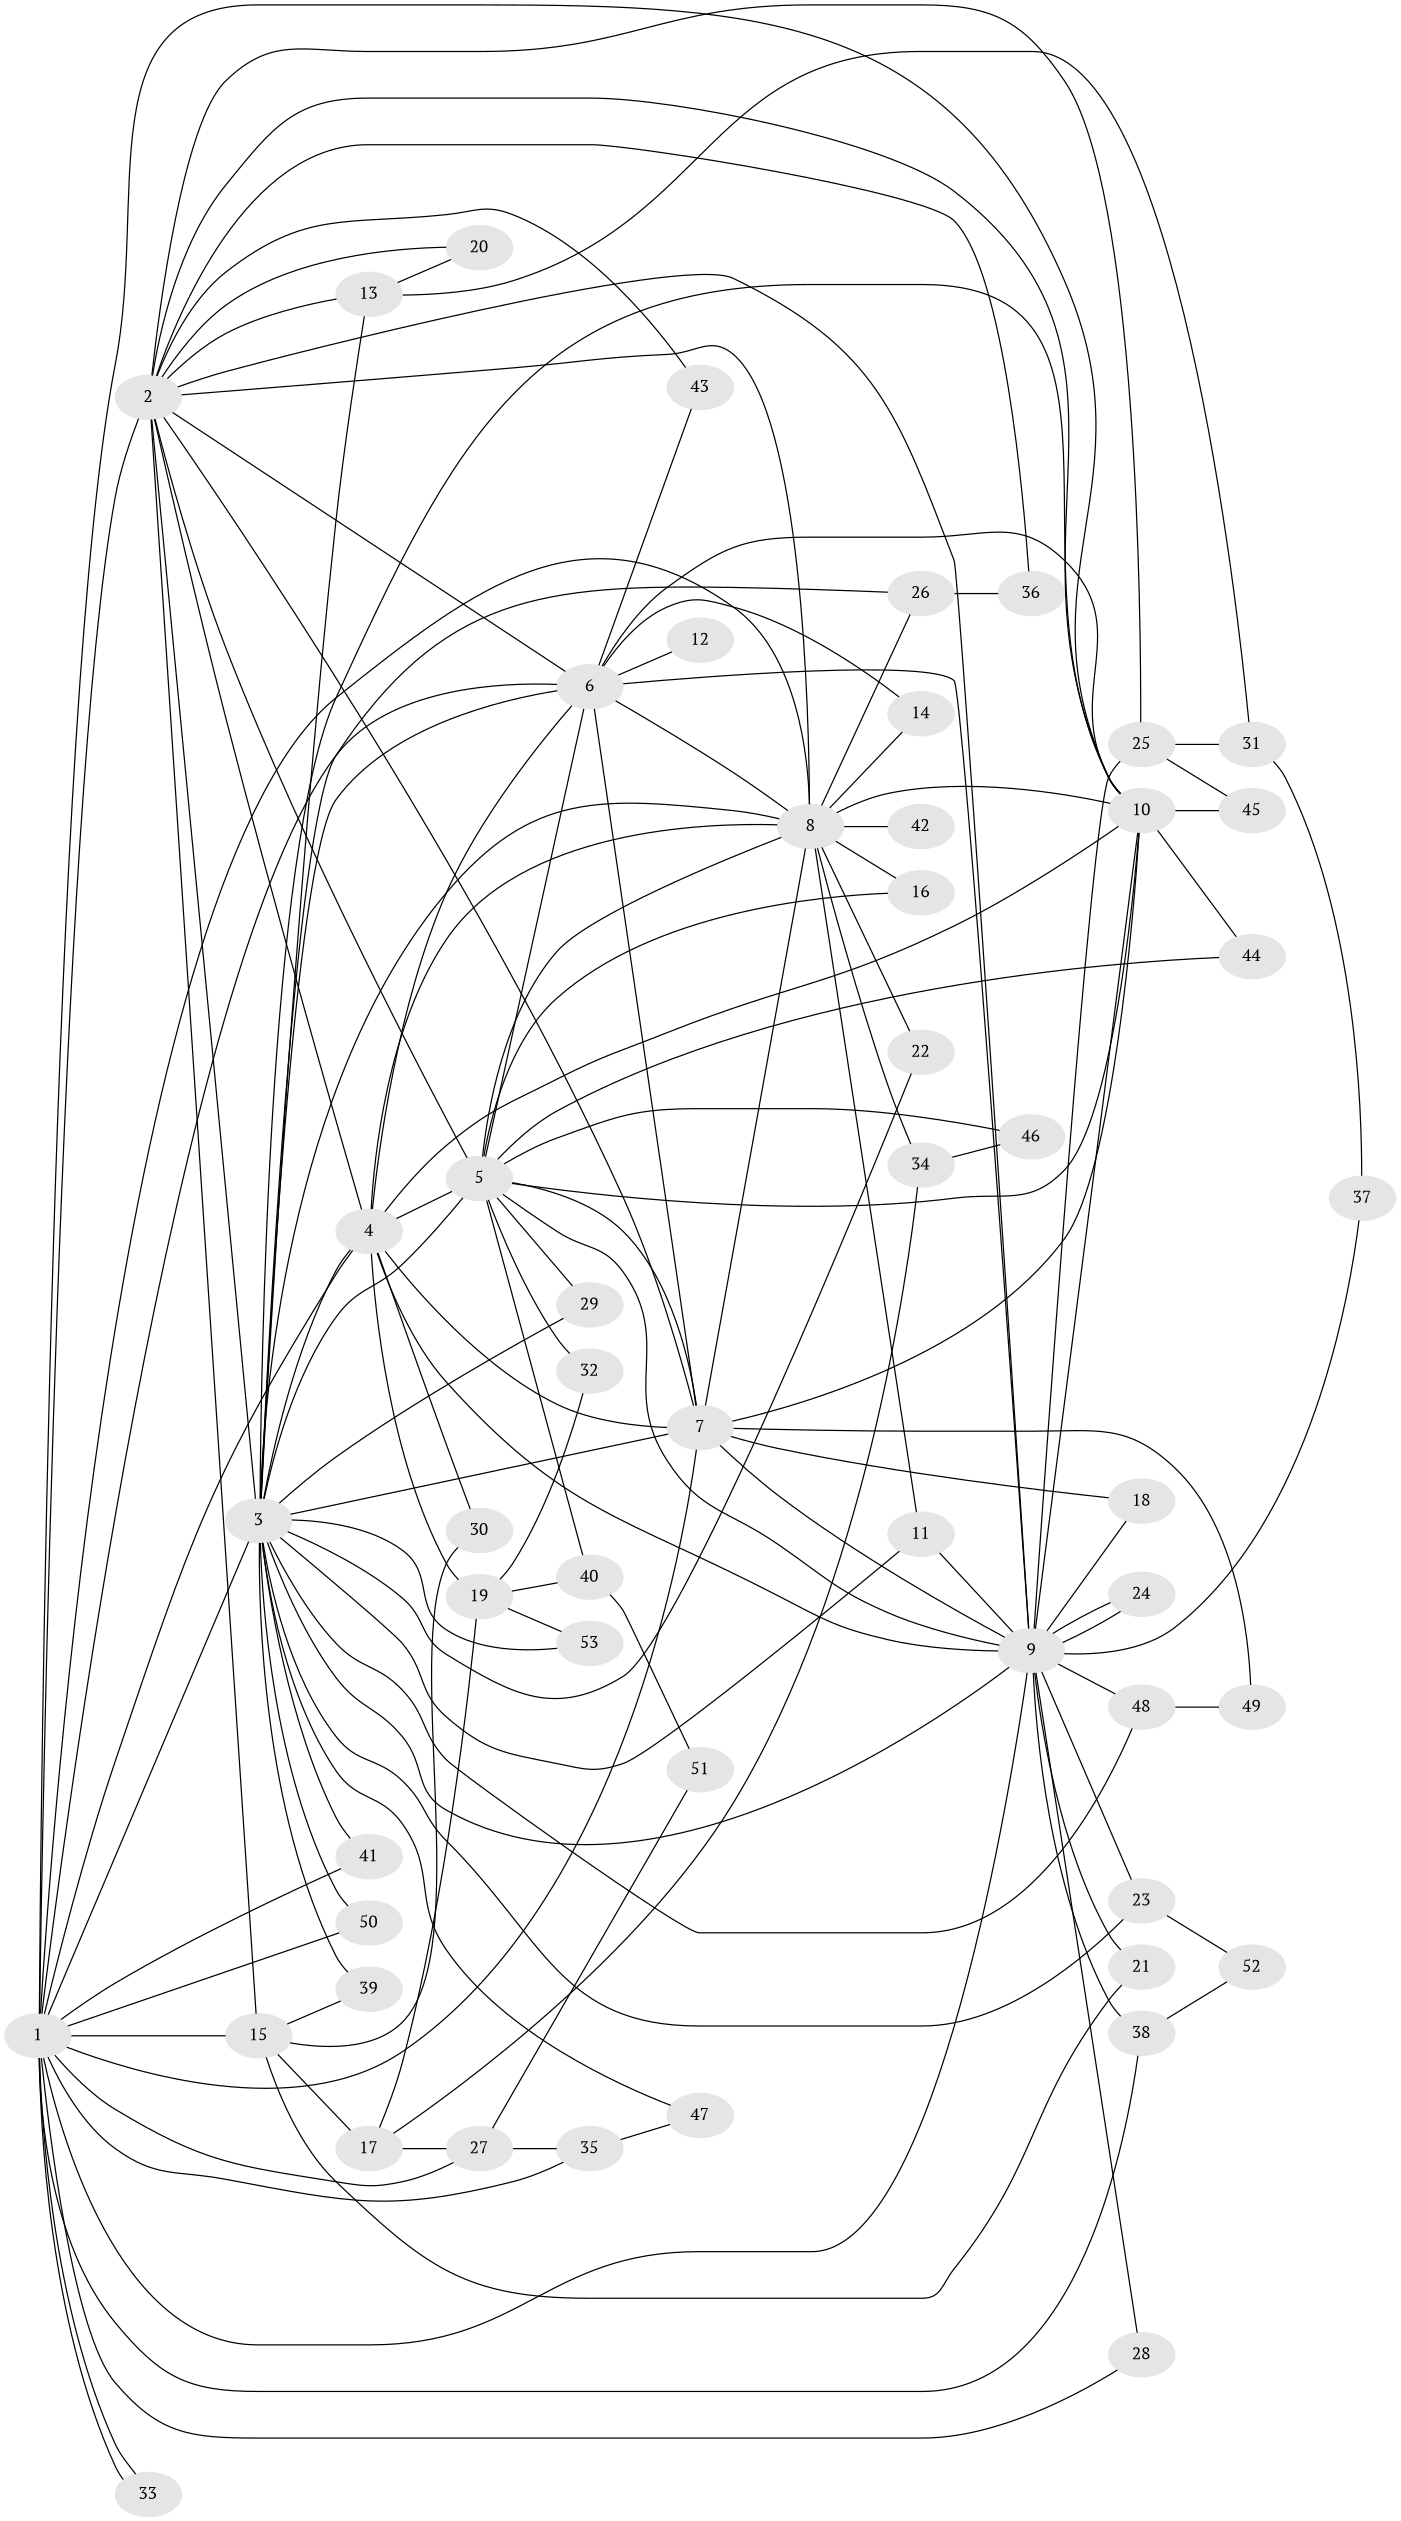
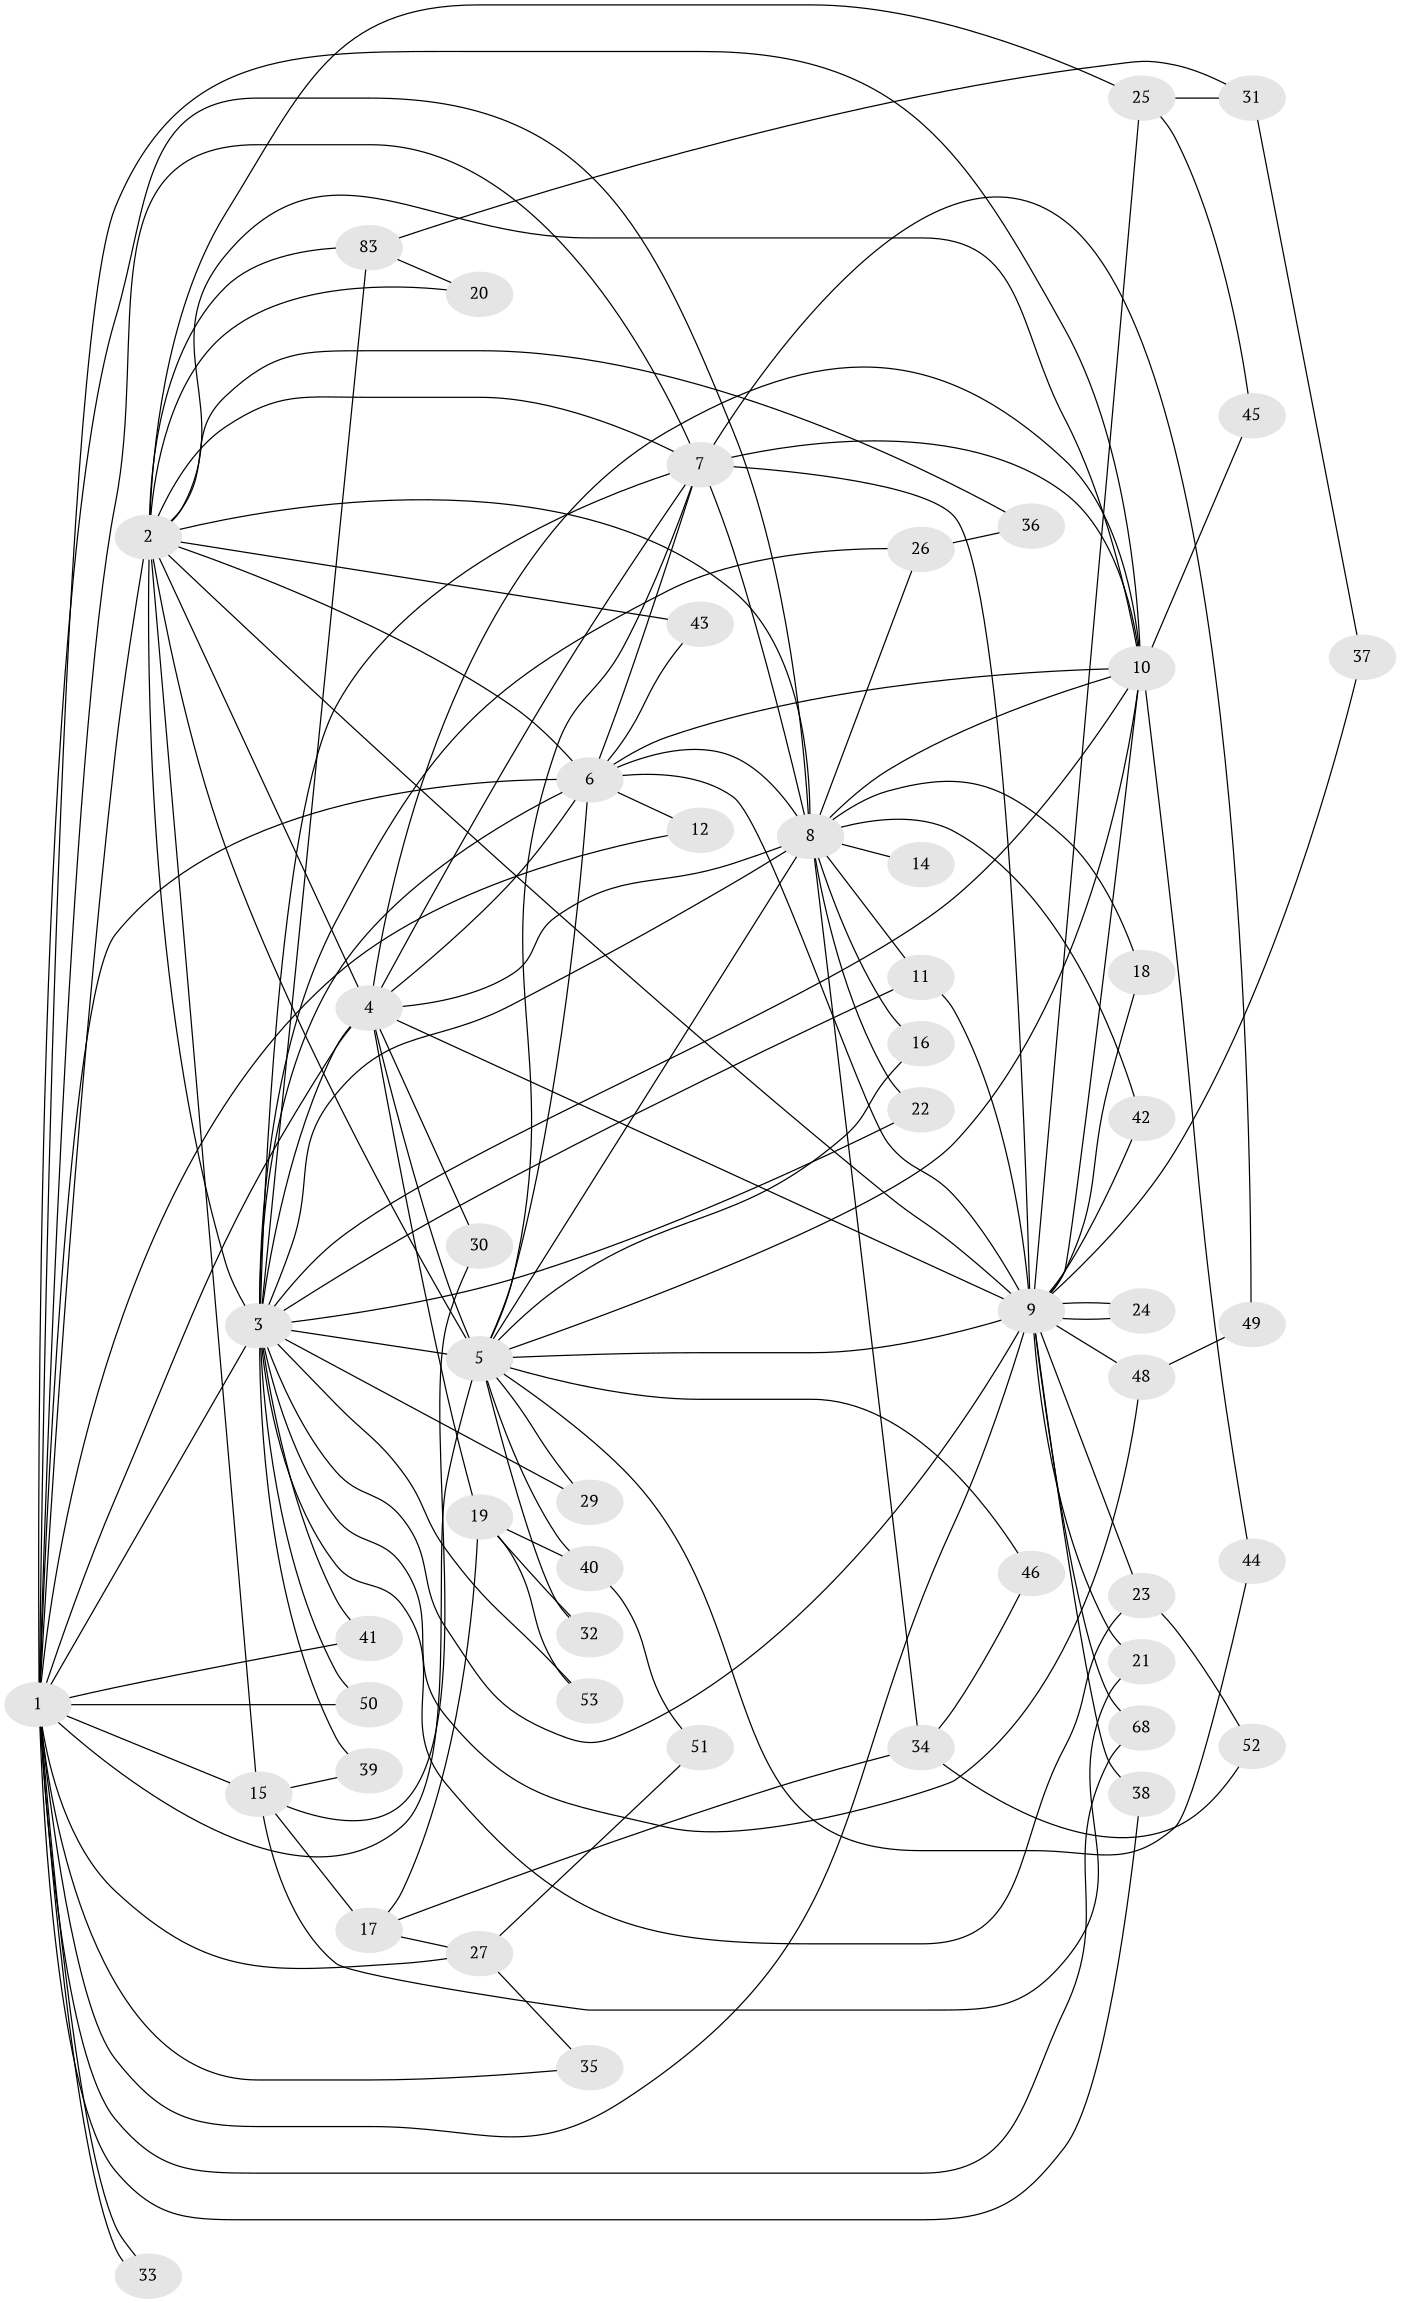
(369, 294) -> (369, 248)
(758, 615) -> none
none -> (191, 1162)
none -> (1095, 1218)
(919, 1473) -> (1016, 801)
none -> (421, 1798)
(1197, 2000) -> (1104, 1836)
(700, 2116) -> none
(1142, 2355) -> (1142, 1728)
